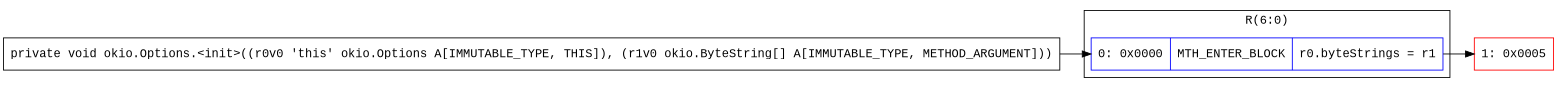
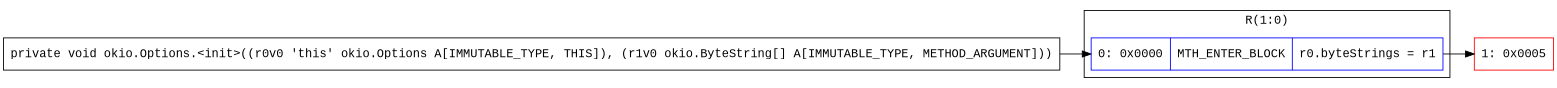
(1267, 20) -> (1267, 20)
